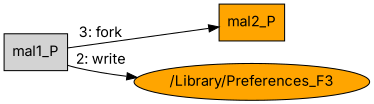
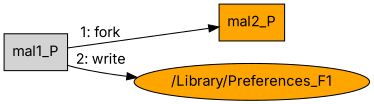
(101, 33) -> (101, 33)
(252, 82) -> (252, 82)
